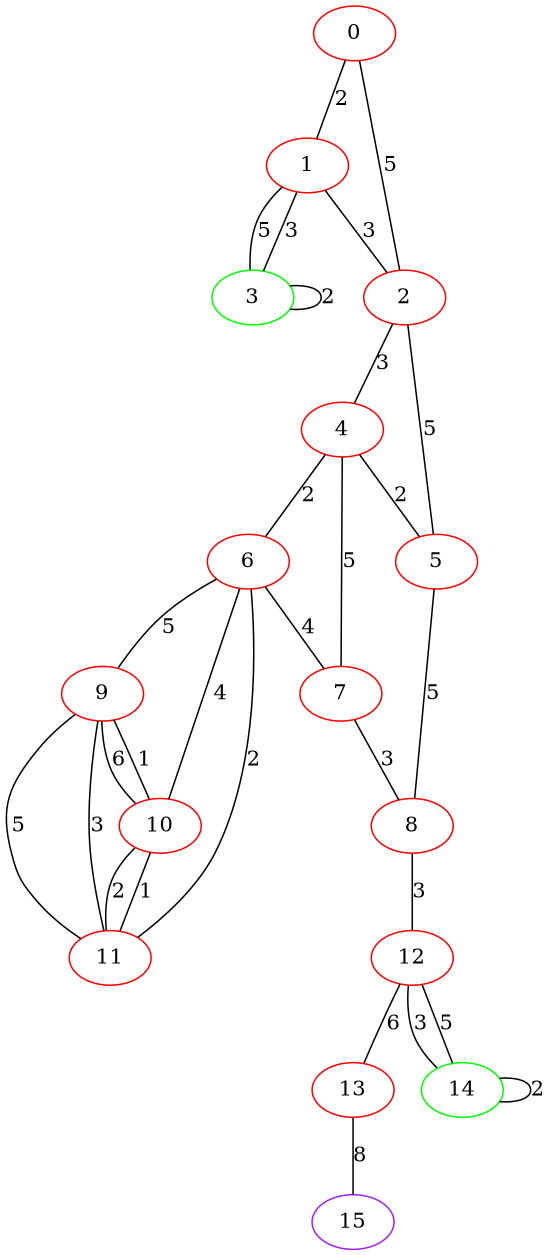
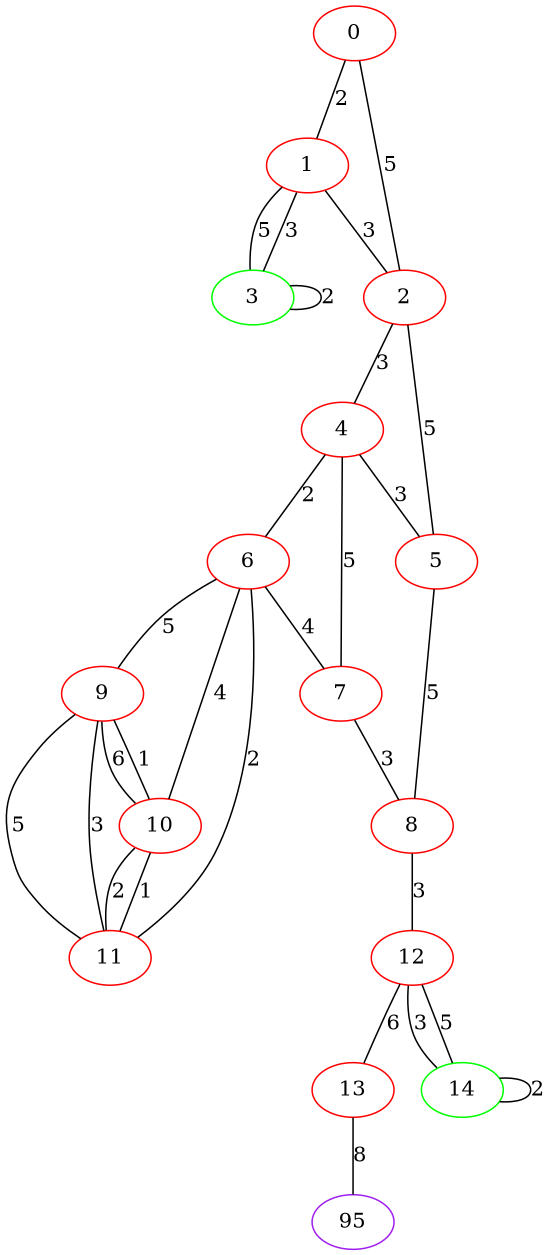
(402, 496) -> (402, 496)
(353, 1222) -> (353, 1222)
